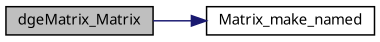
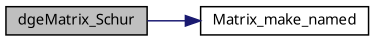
(80, 21) -> (77, 21)
